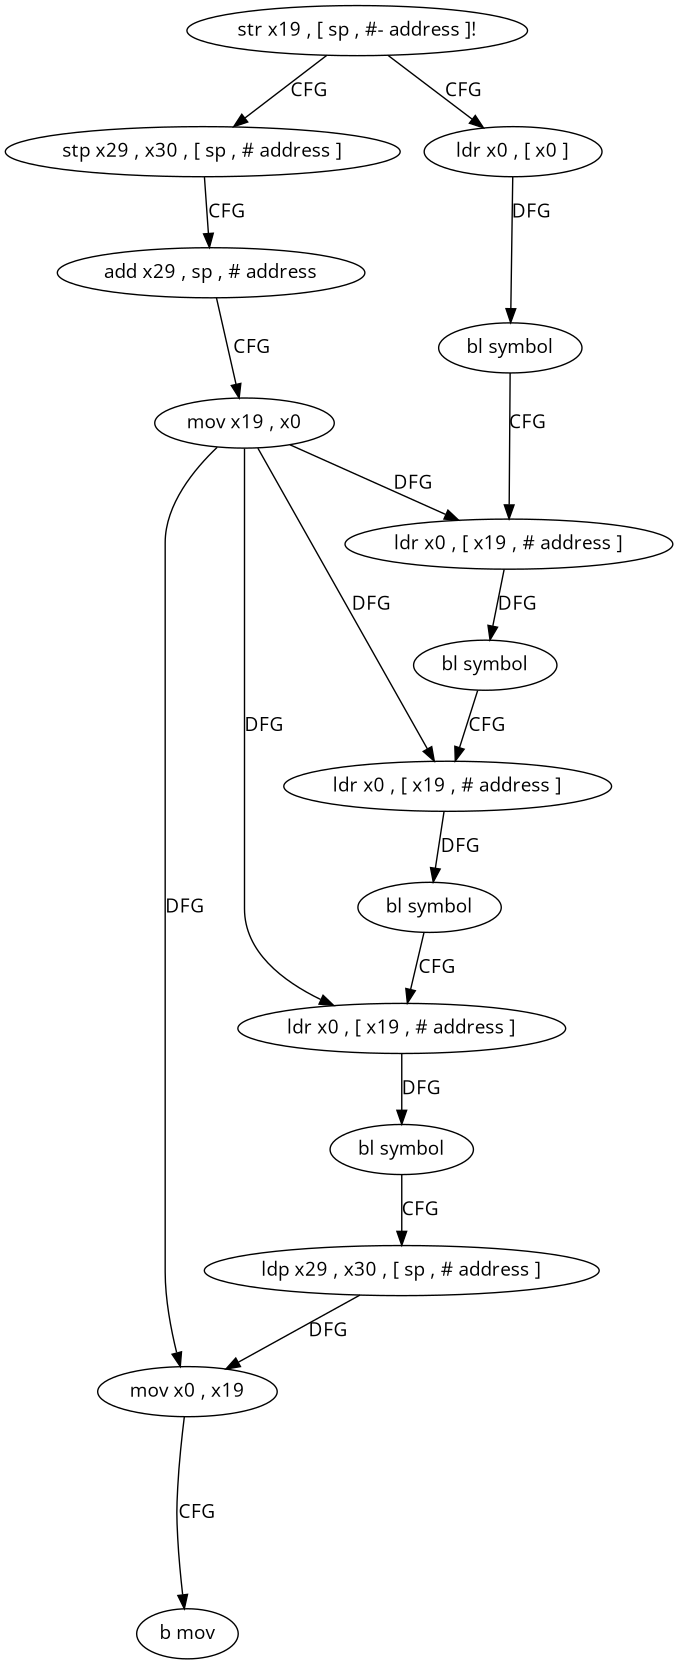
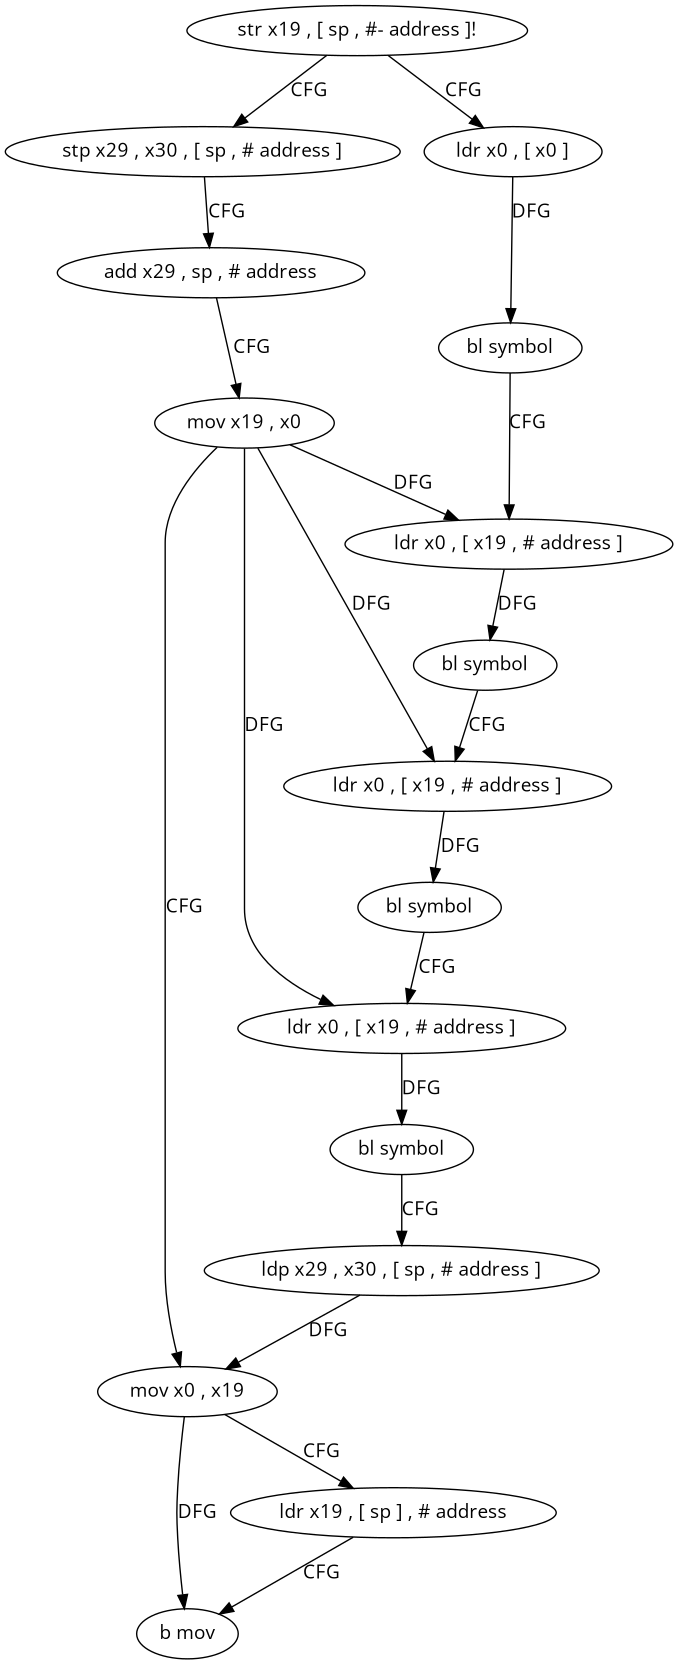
(185, 907) -> (185, 907)
(198, 1513) -> (198, 1513)
none -> (393, 1513)
